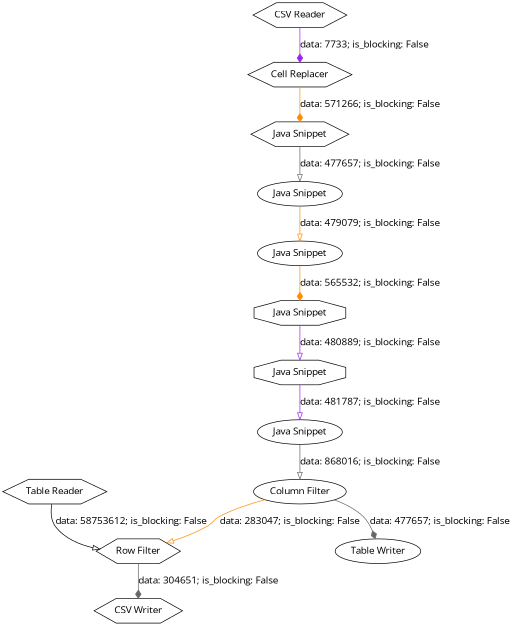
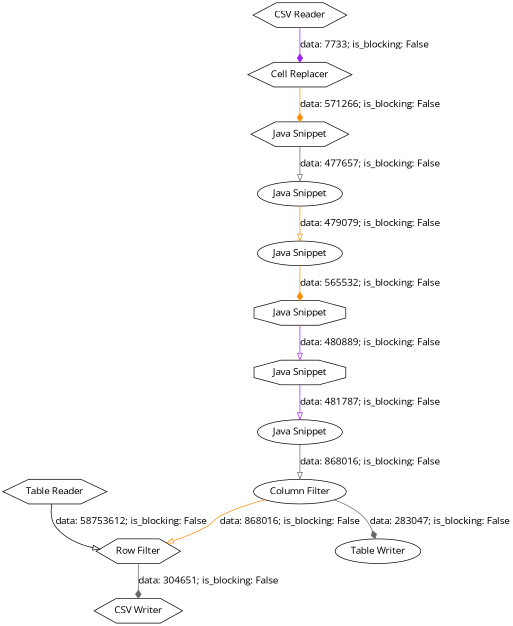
(290, 521) -> (290, 521)
(440, 521) -> (440, 521)
